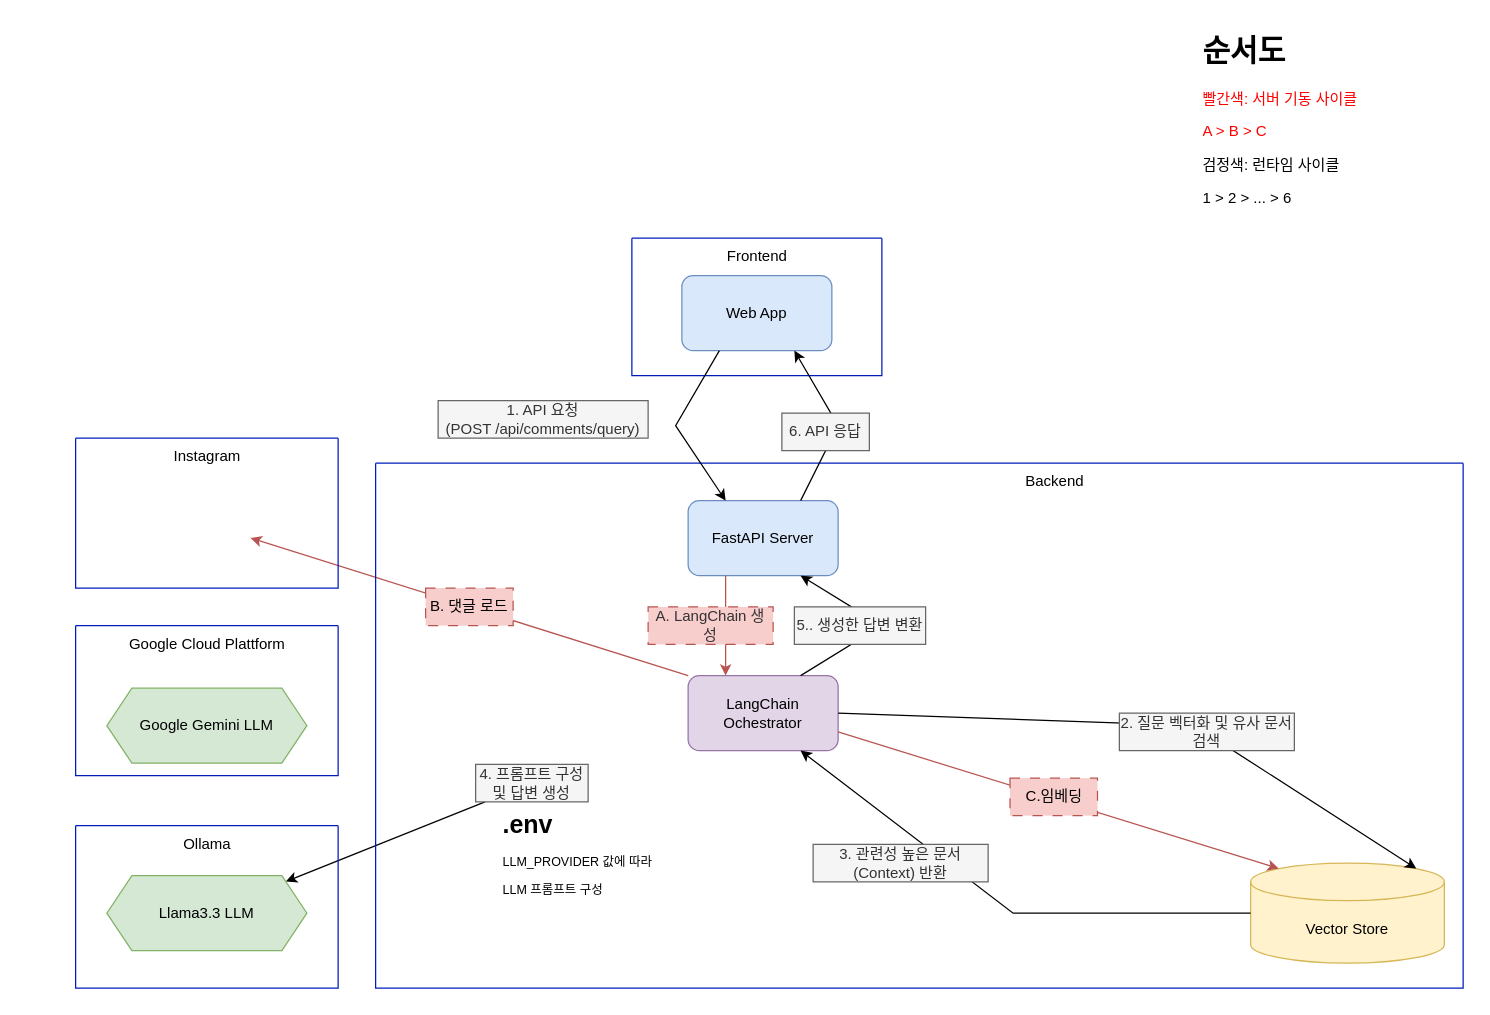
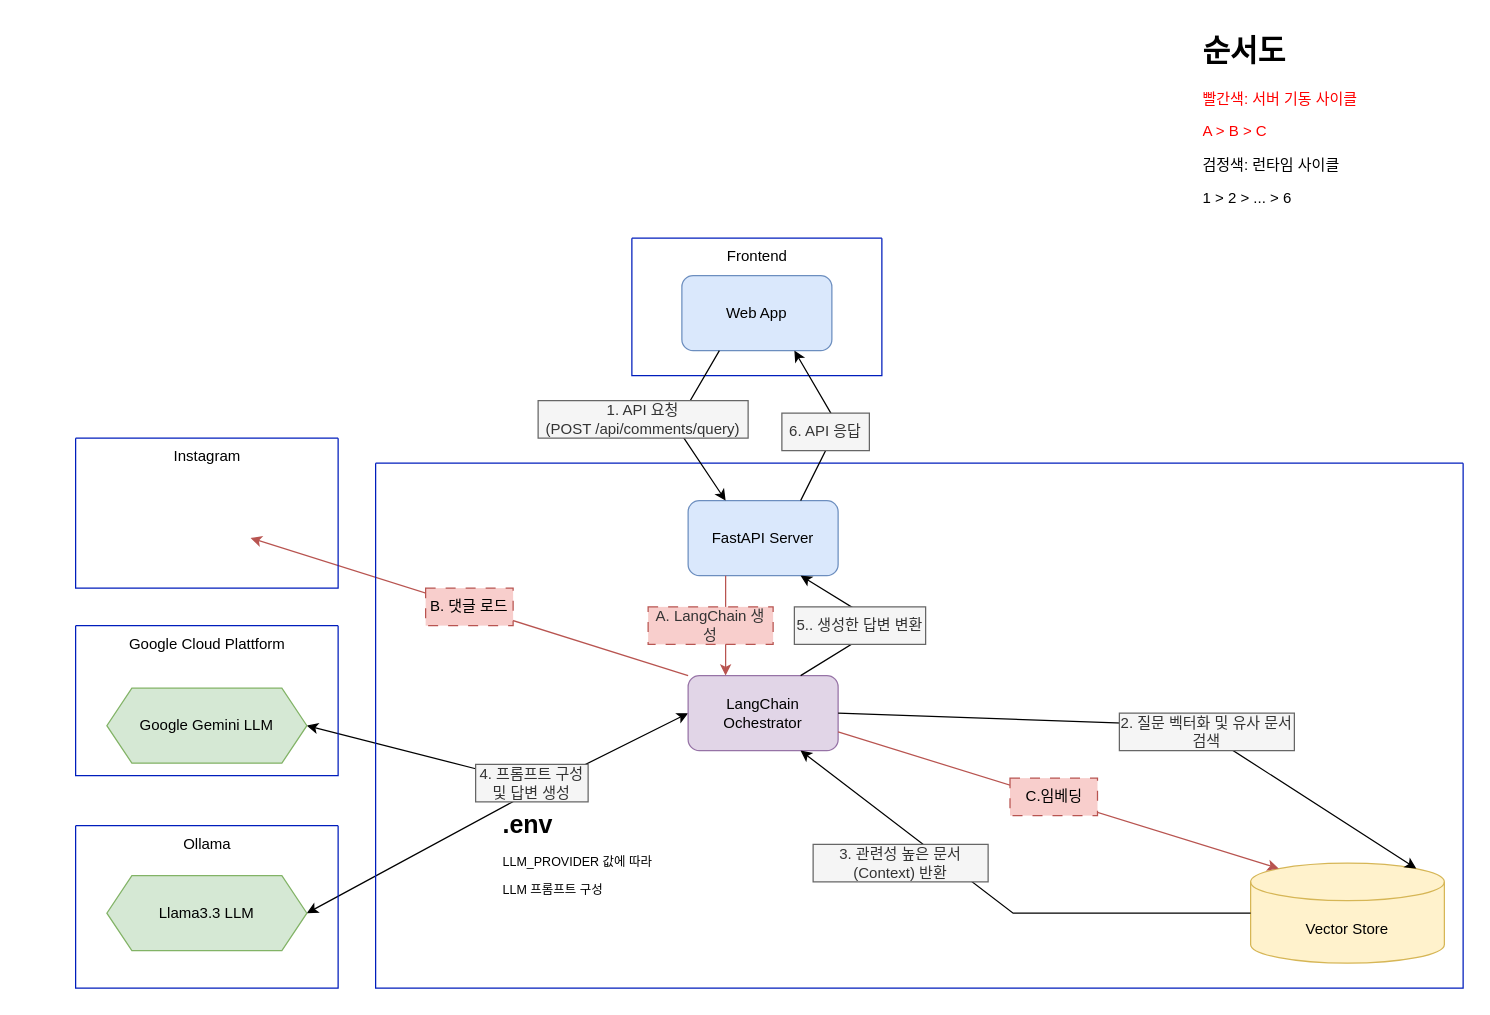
(543, 419) -> (643, 419)
(1054, 482) -> none
(389, 840) -> (395, 748)
none -> (413, 856)
